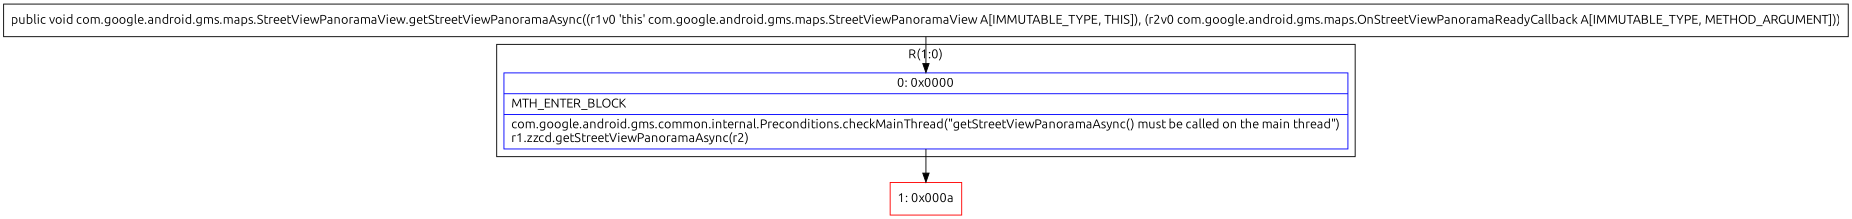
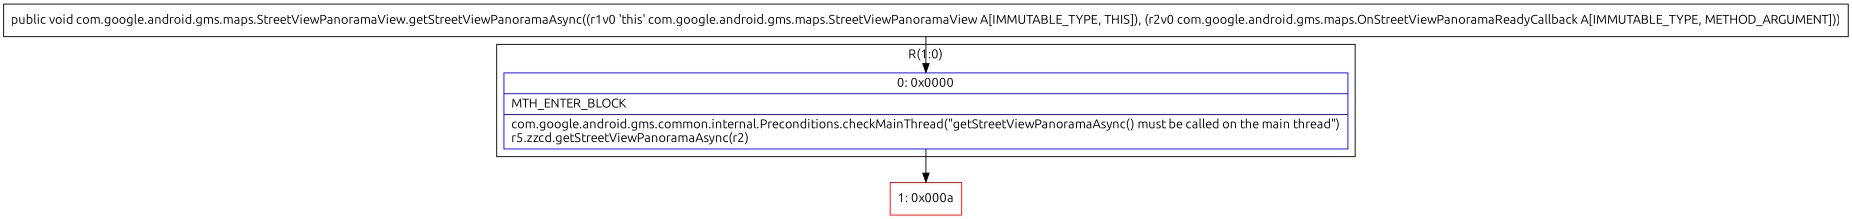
(630, 138) -> (630, 138)
